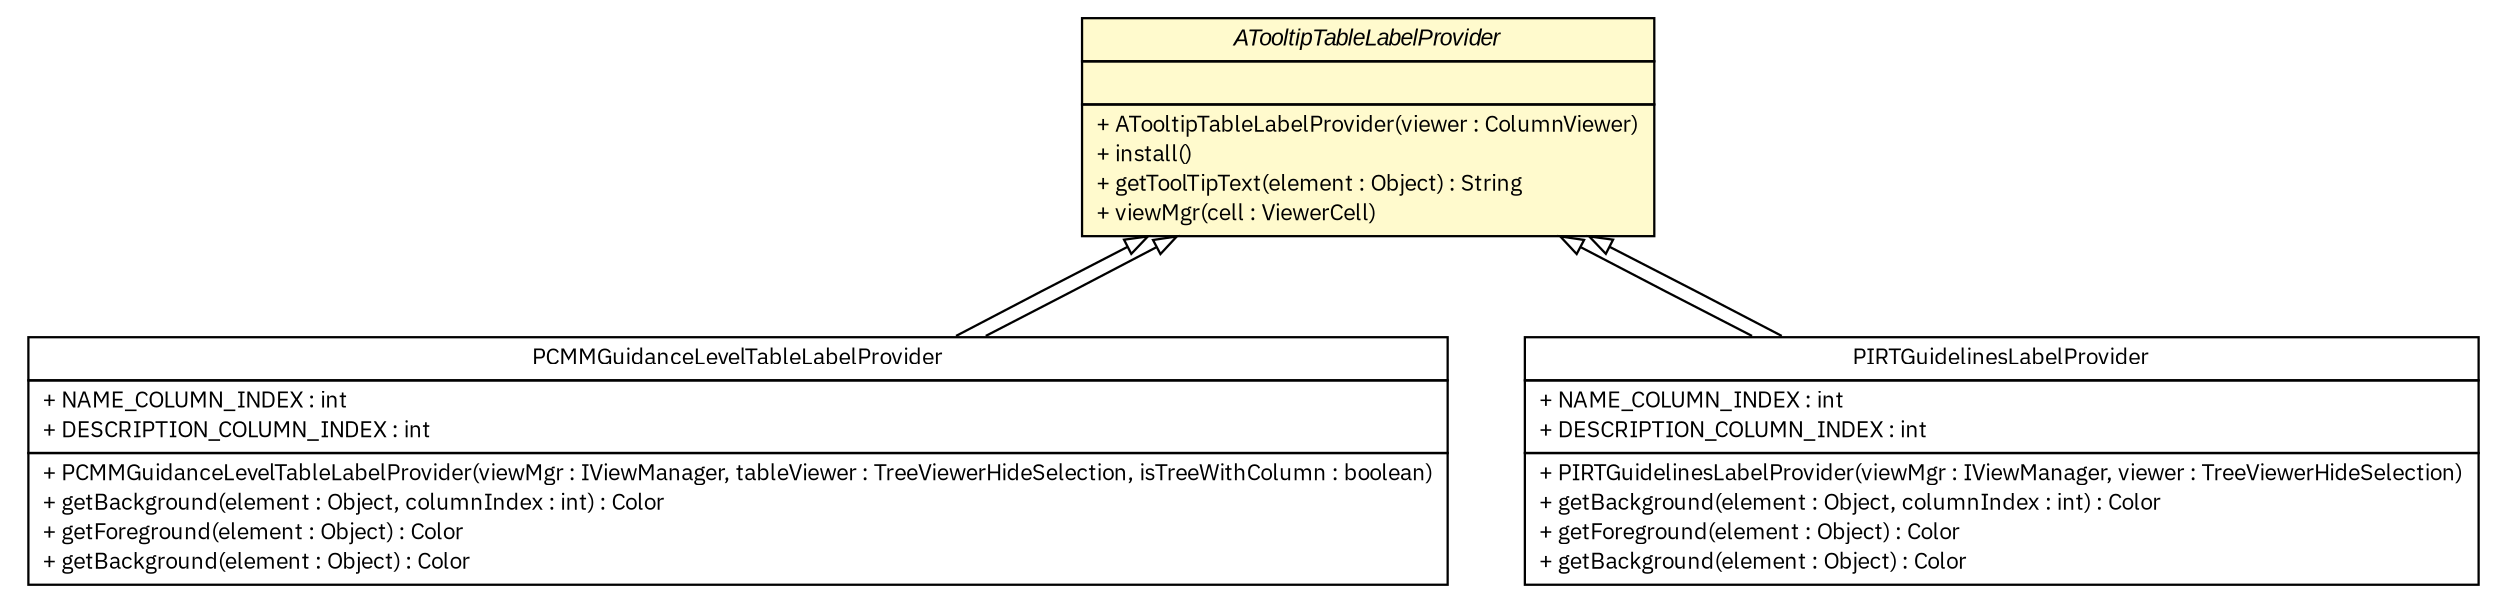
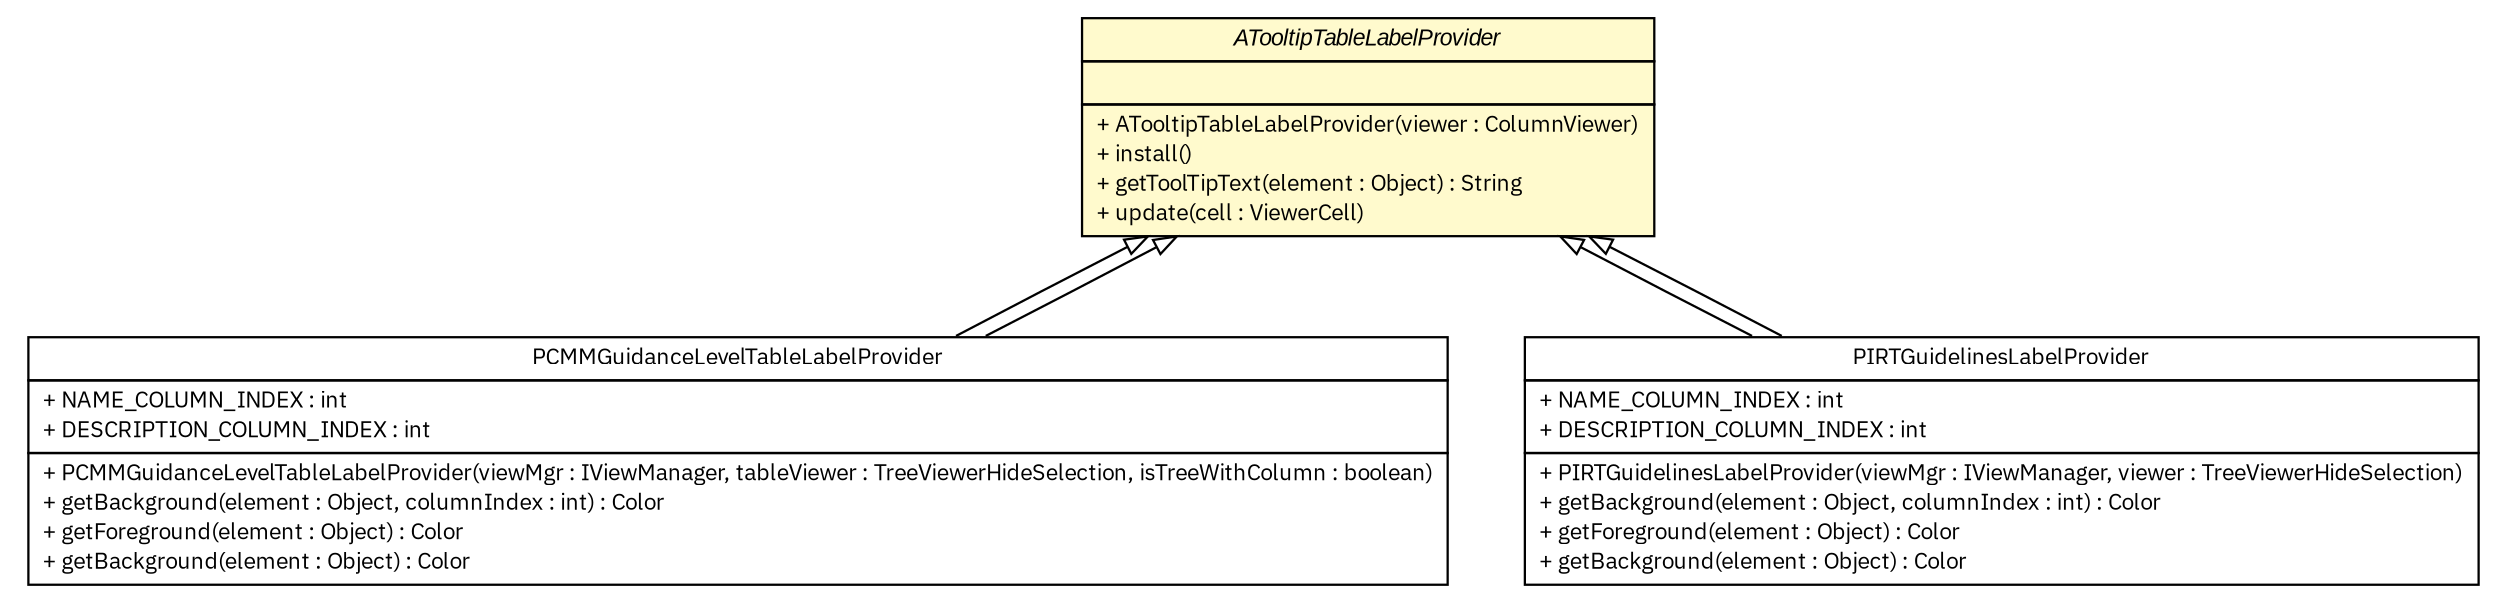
(1236, 213) -> (1231, 213)
